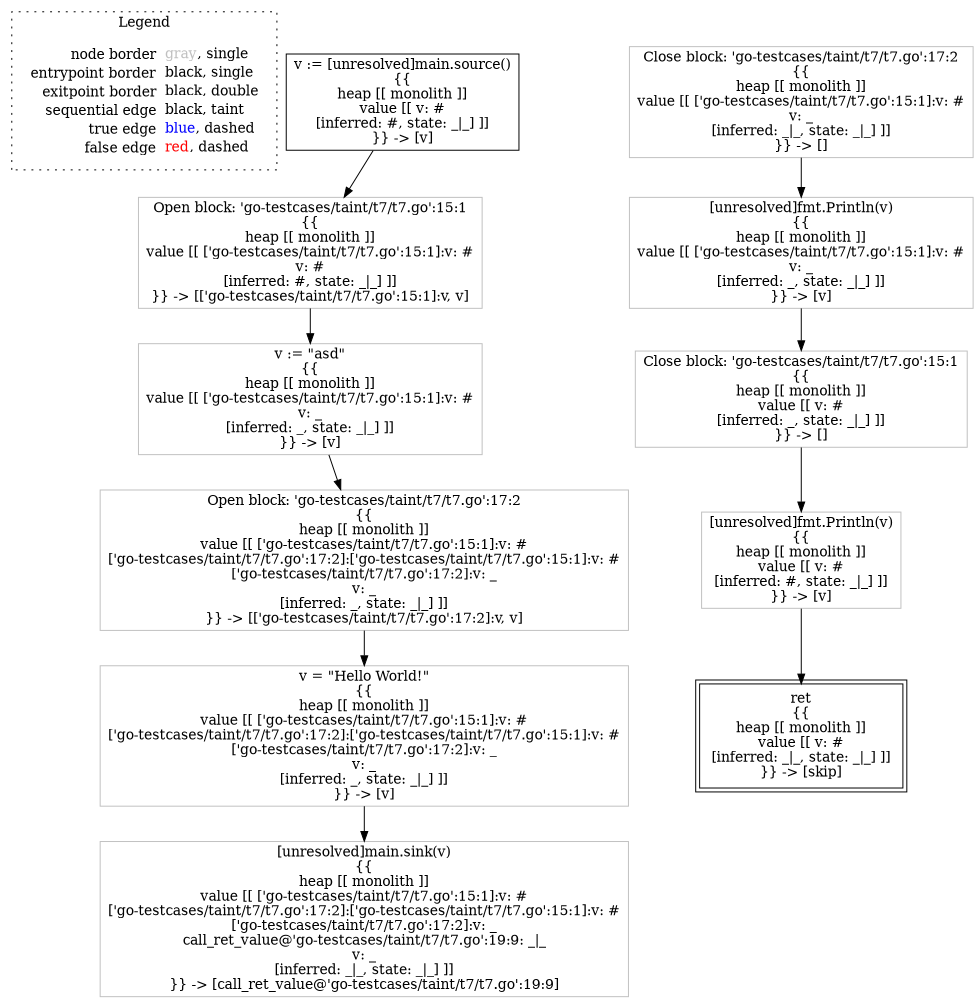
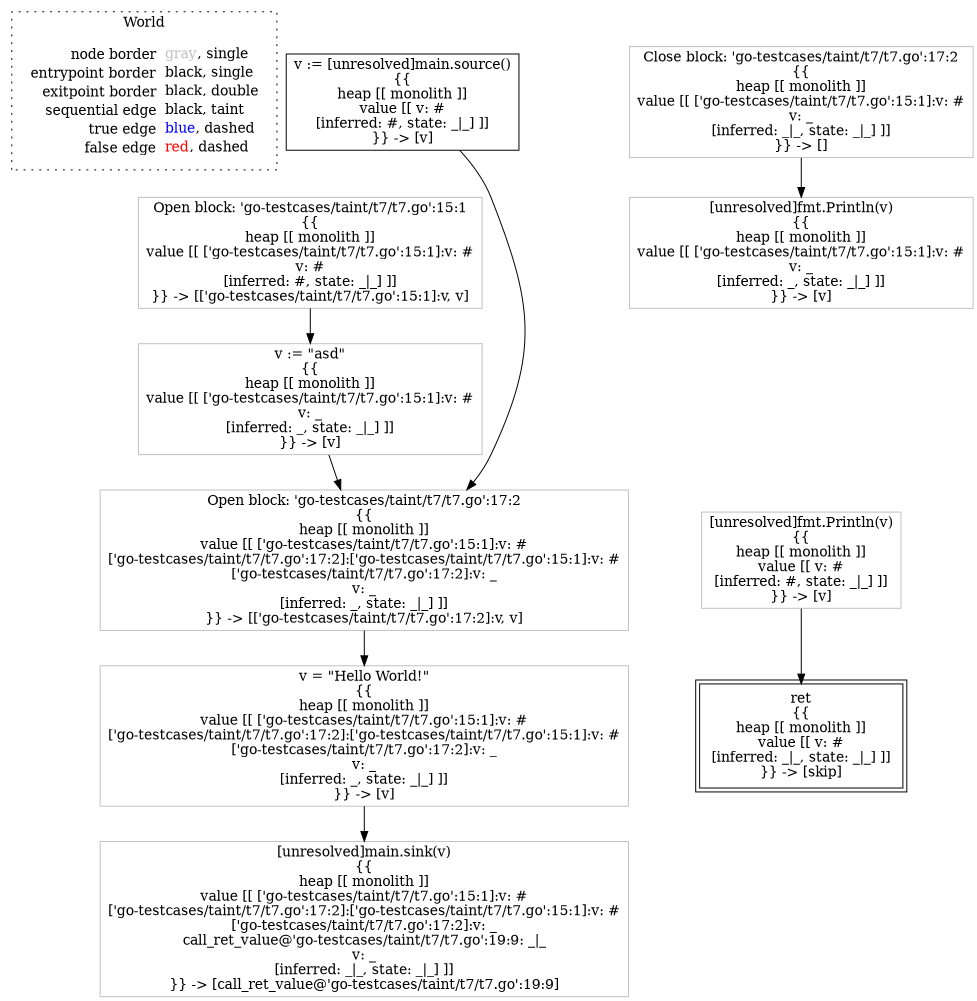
(144, 23) -> (144, 23)
(361, 170) -> (524, 314)
(801, 399) -> none
